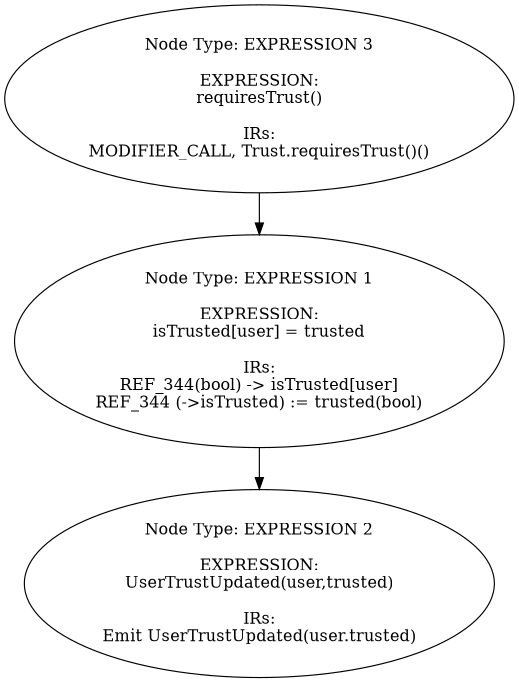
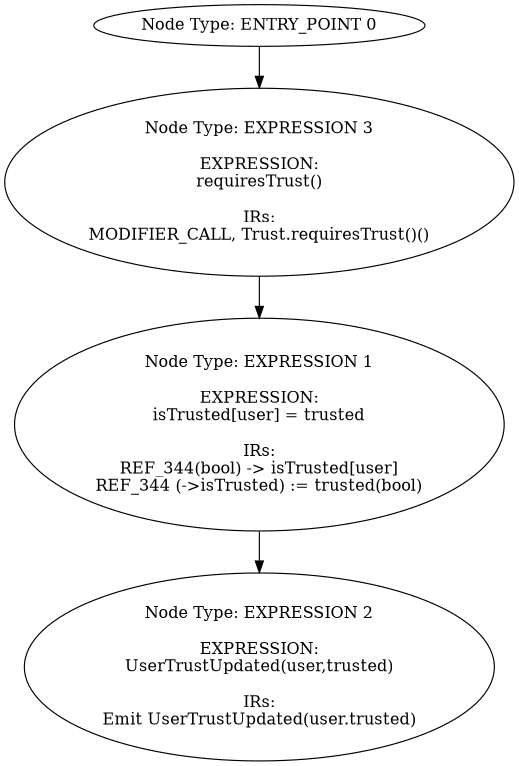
none -> (259, 25)
